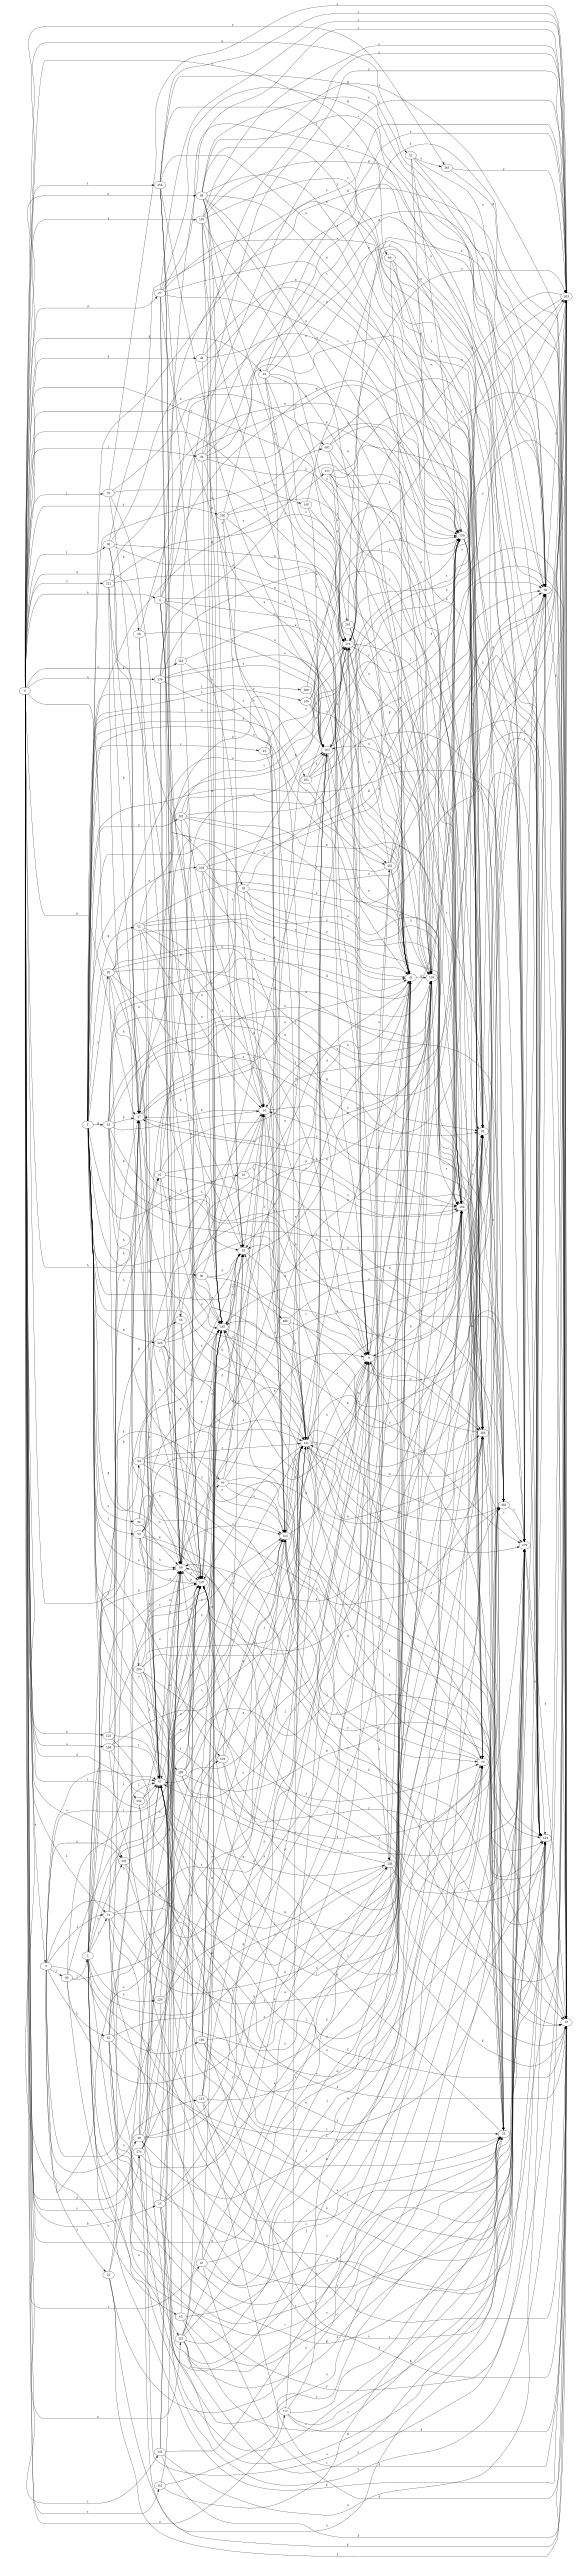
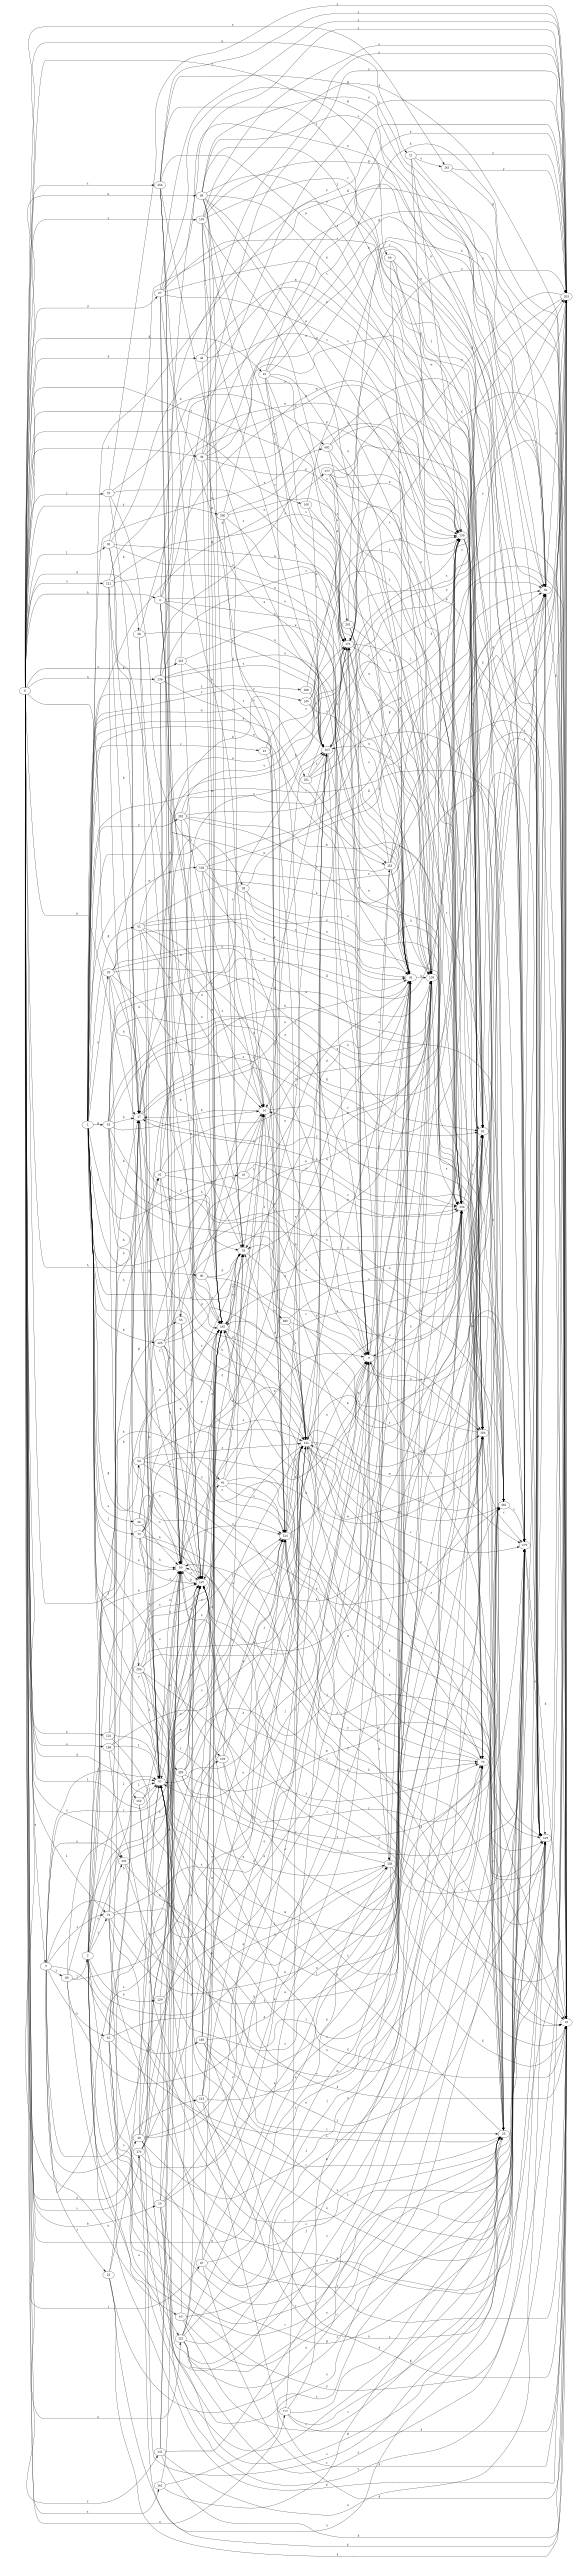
(513, 343) -> (549, 158)
(463, 1182) -> (262, 1734)
